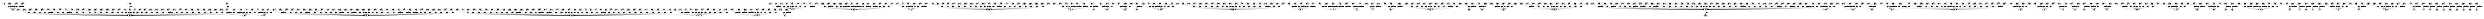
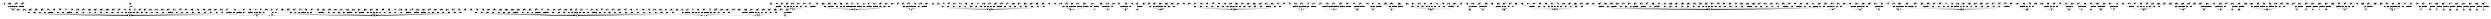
(227, 6) -> (259, 12)
(557, 10) -> none
(1706, 12) -> (1714, 7)
